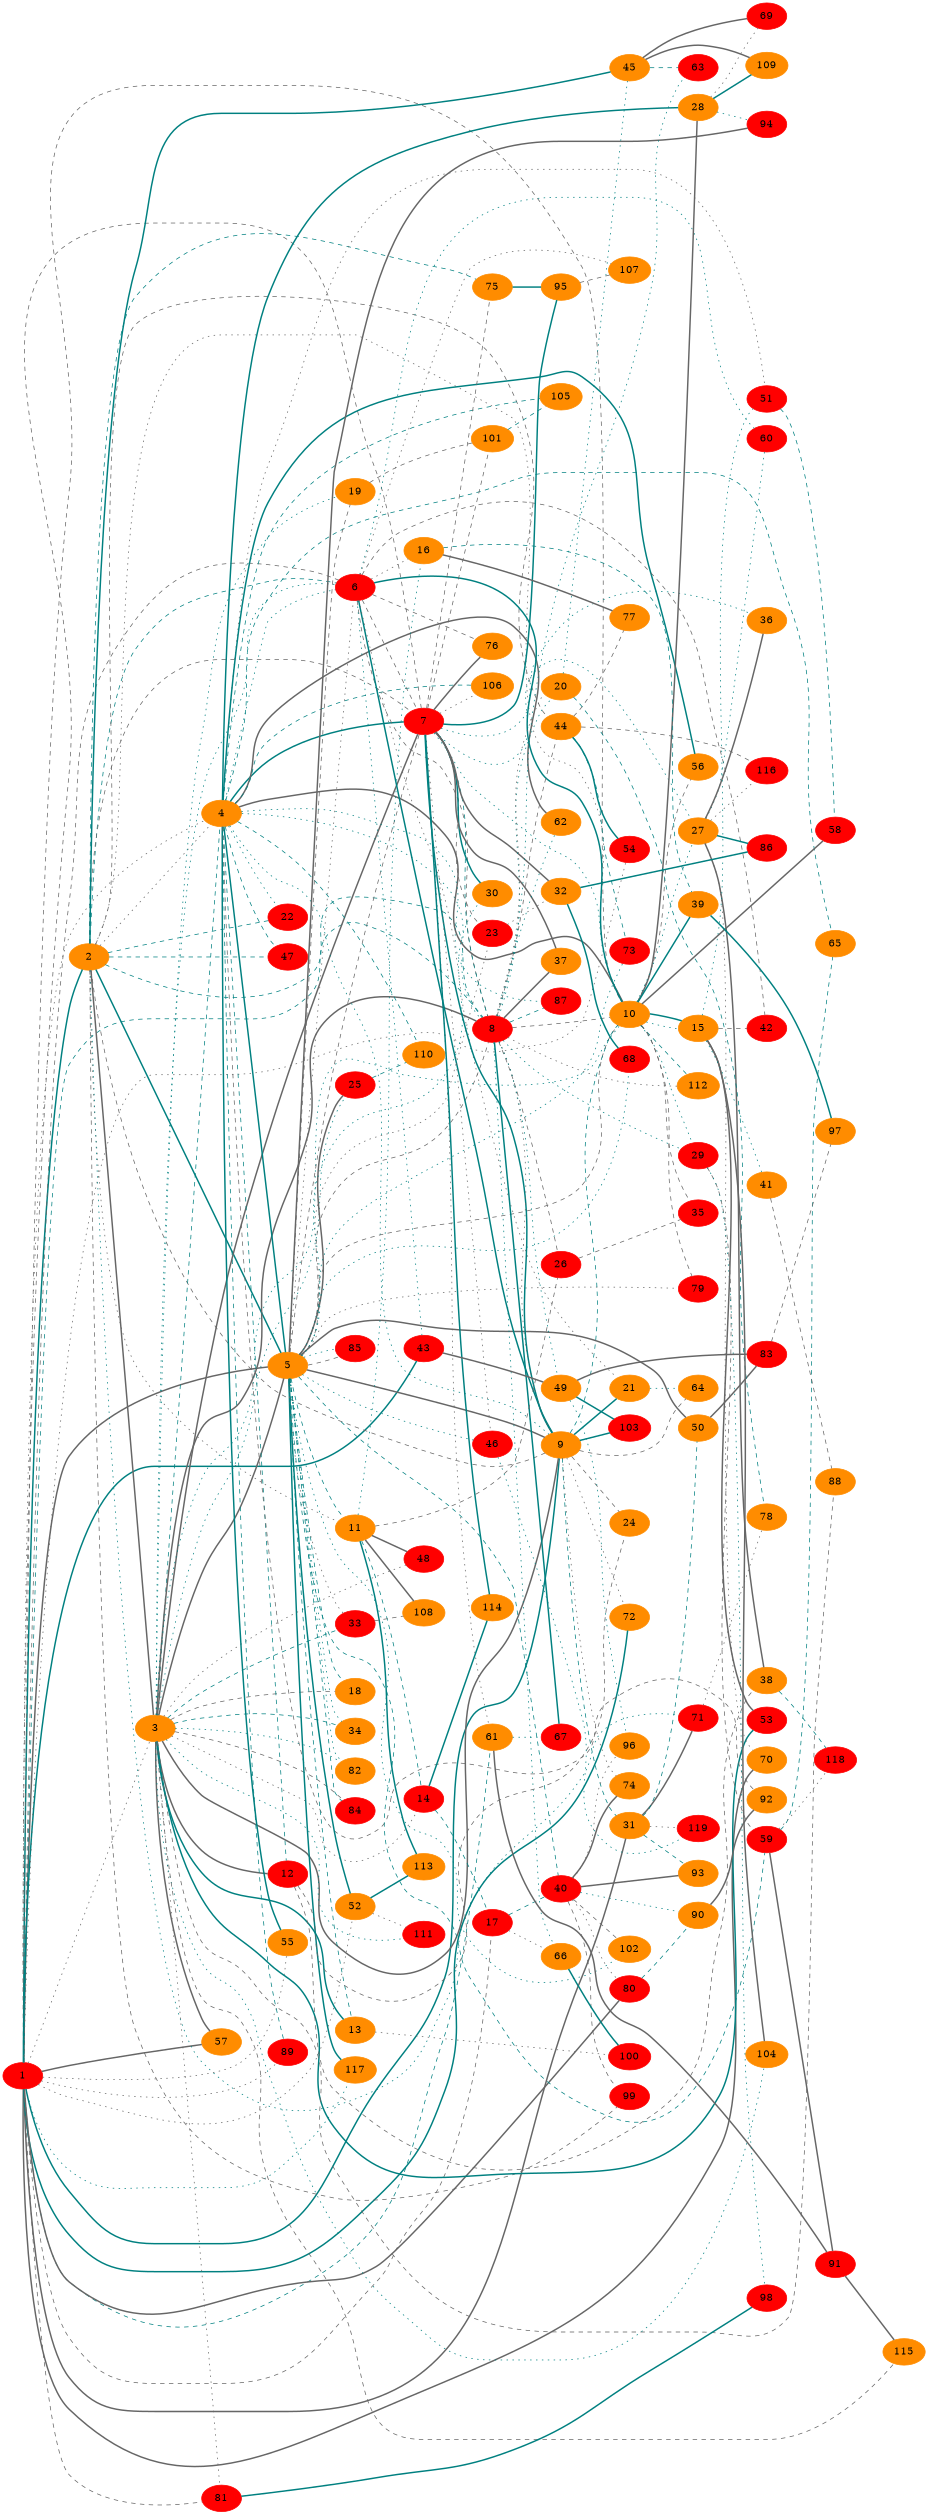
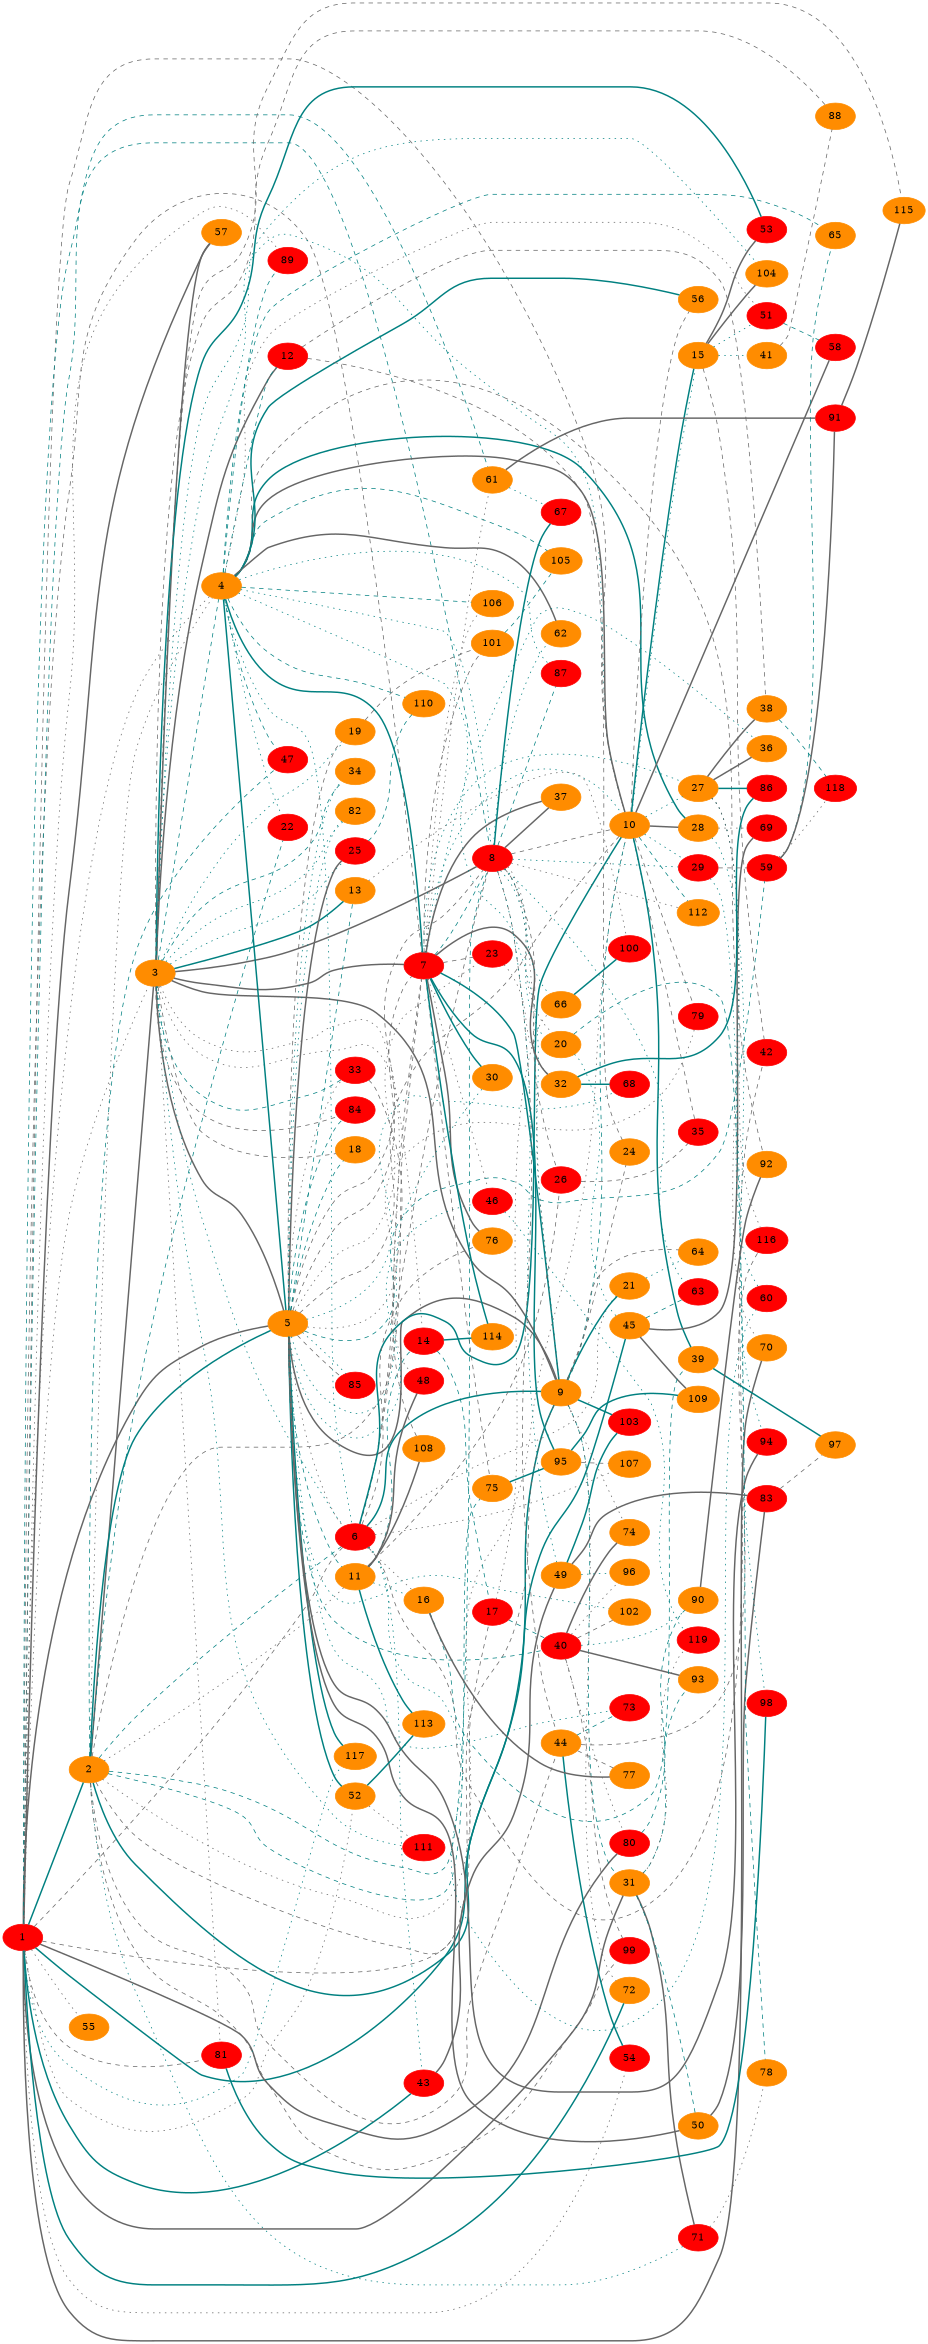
(732, 87) -> (616, 1399)
(230, 1381) -> none
